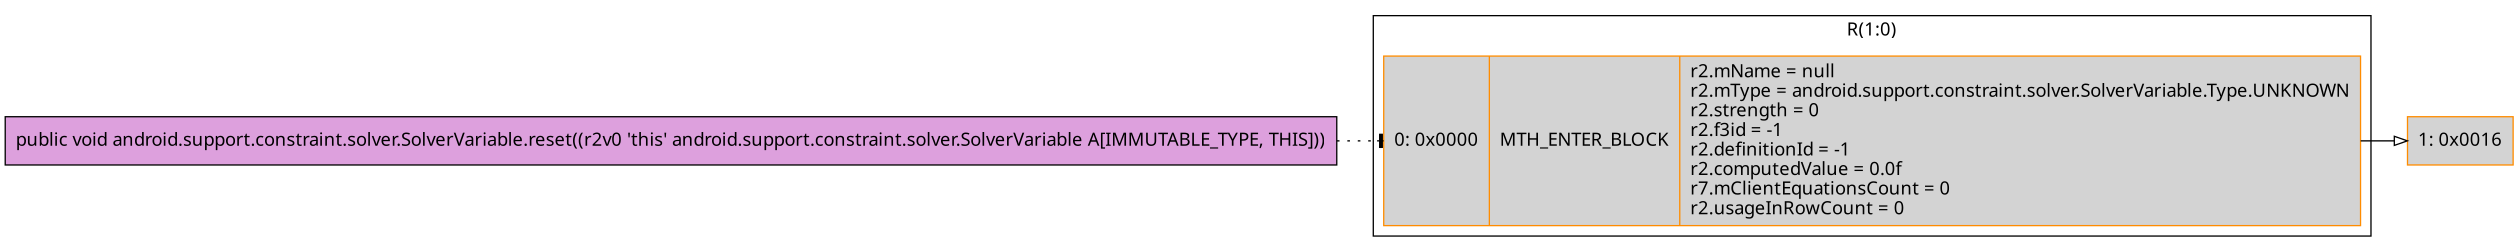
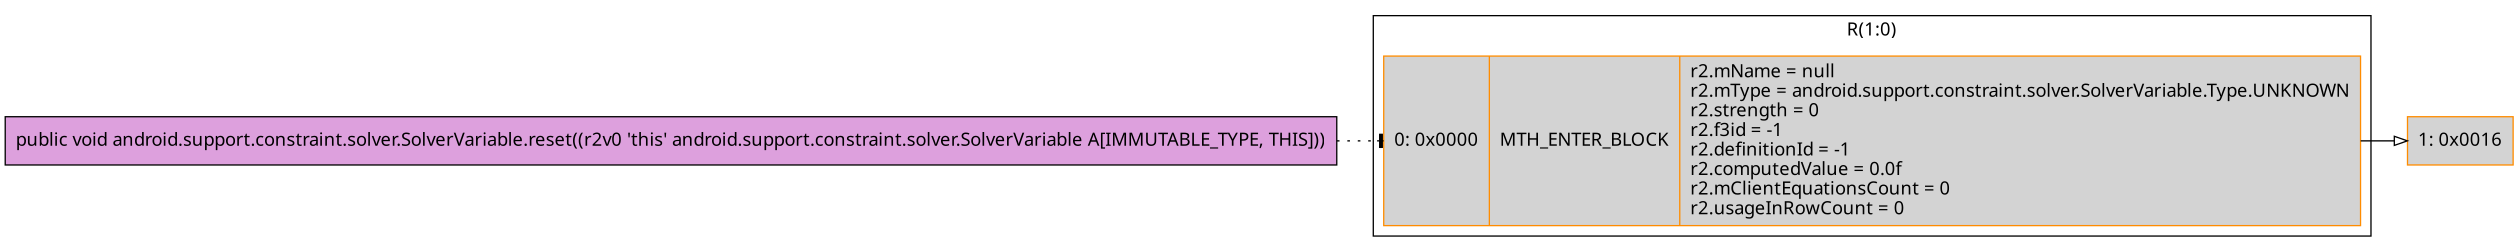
(1821, 189) -> (1821, 189)
